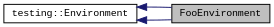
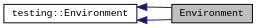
(221, 14) -> (212, 14)
